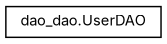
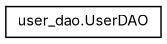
(83, 22) -> (83, 22)
